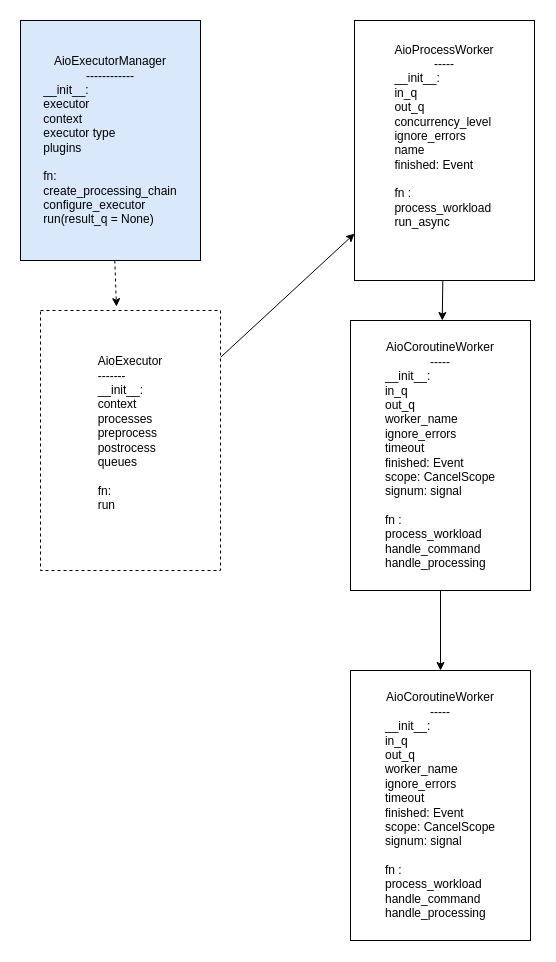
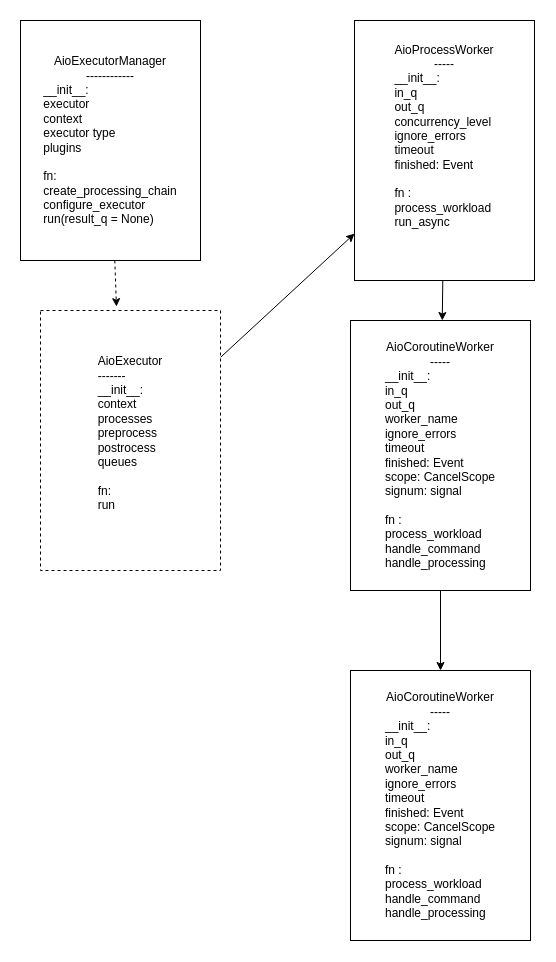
(111, 141) -> (111, 141)
(445, 151) -> (445, 151)
